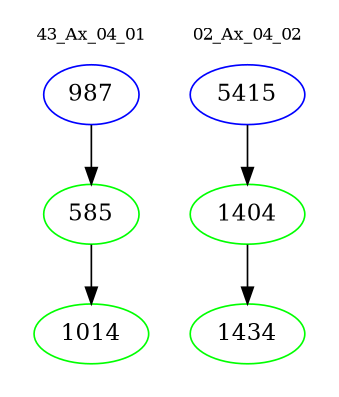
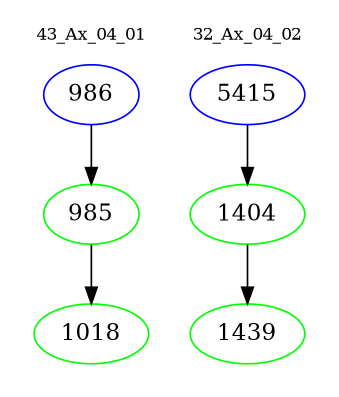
(248, 36) -> (248, 36)
(91, 95) -> (91, 95)
(91, 214) -> (91, 214)
(91, 334) -> (91, 334)
(248, 334) -> (248, 334)
